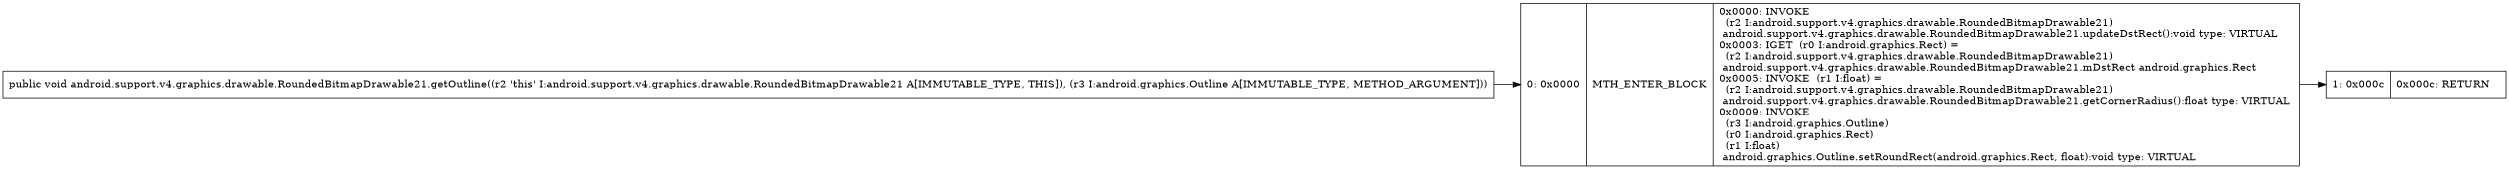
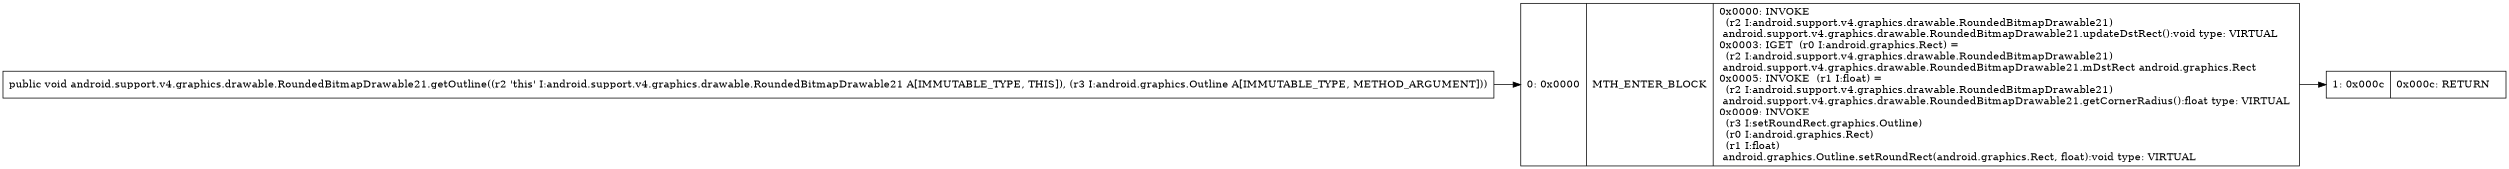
(1804, 123) -> (1821, 123)
